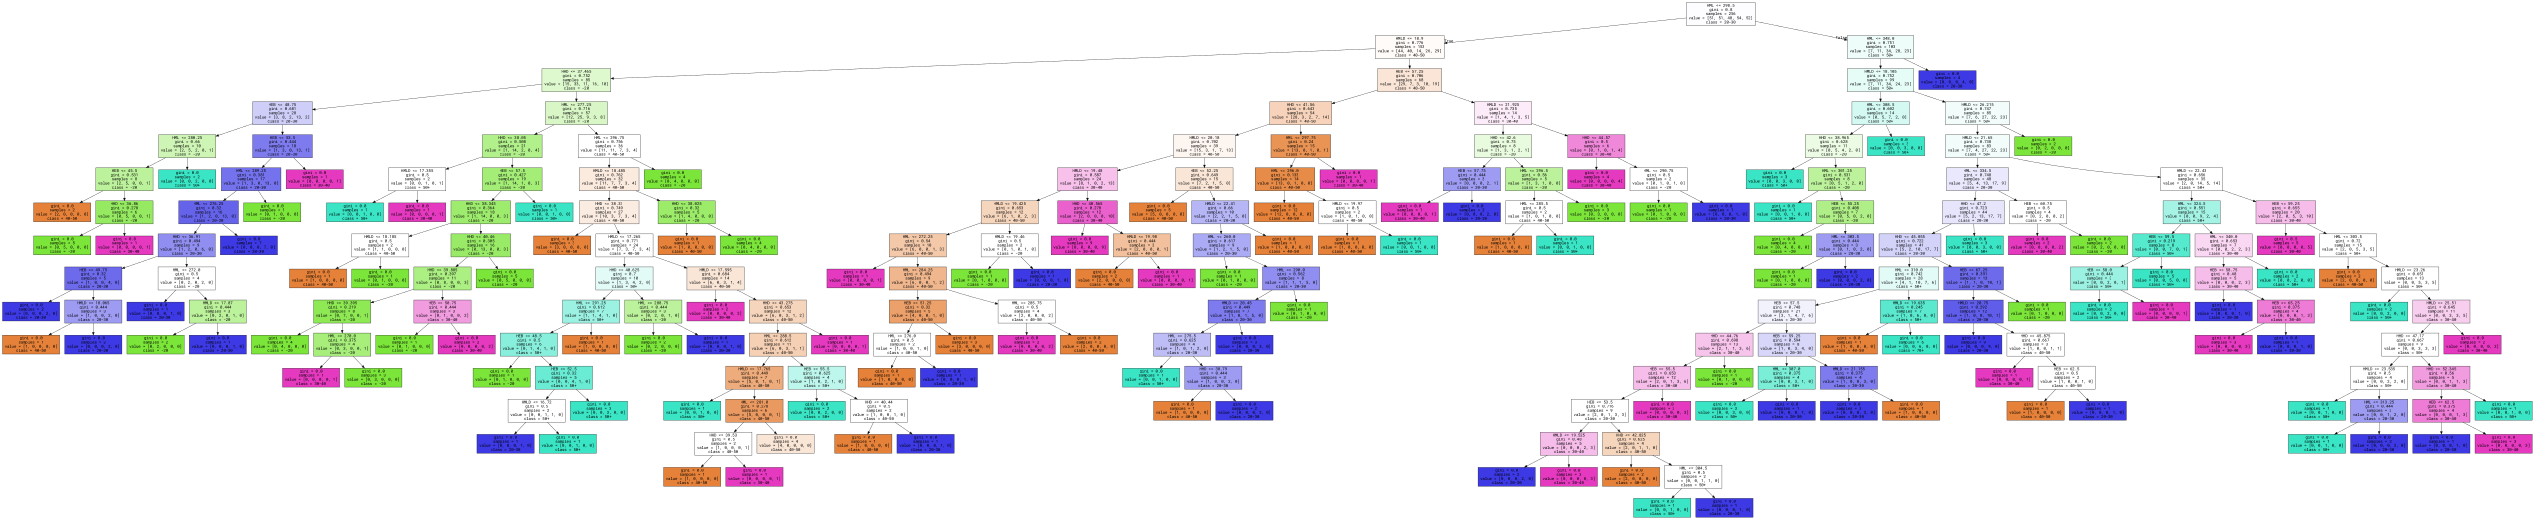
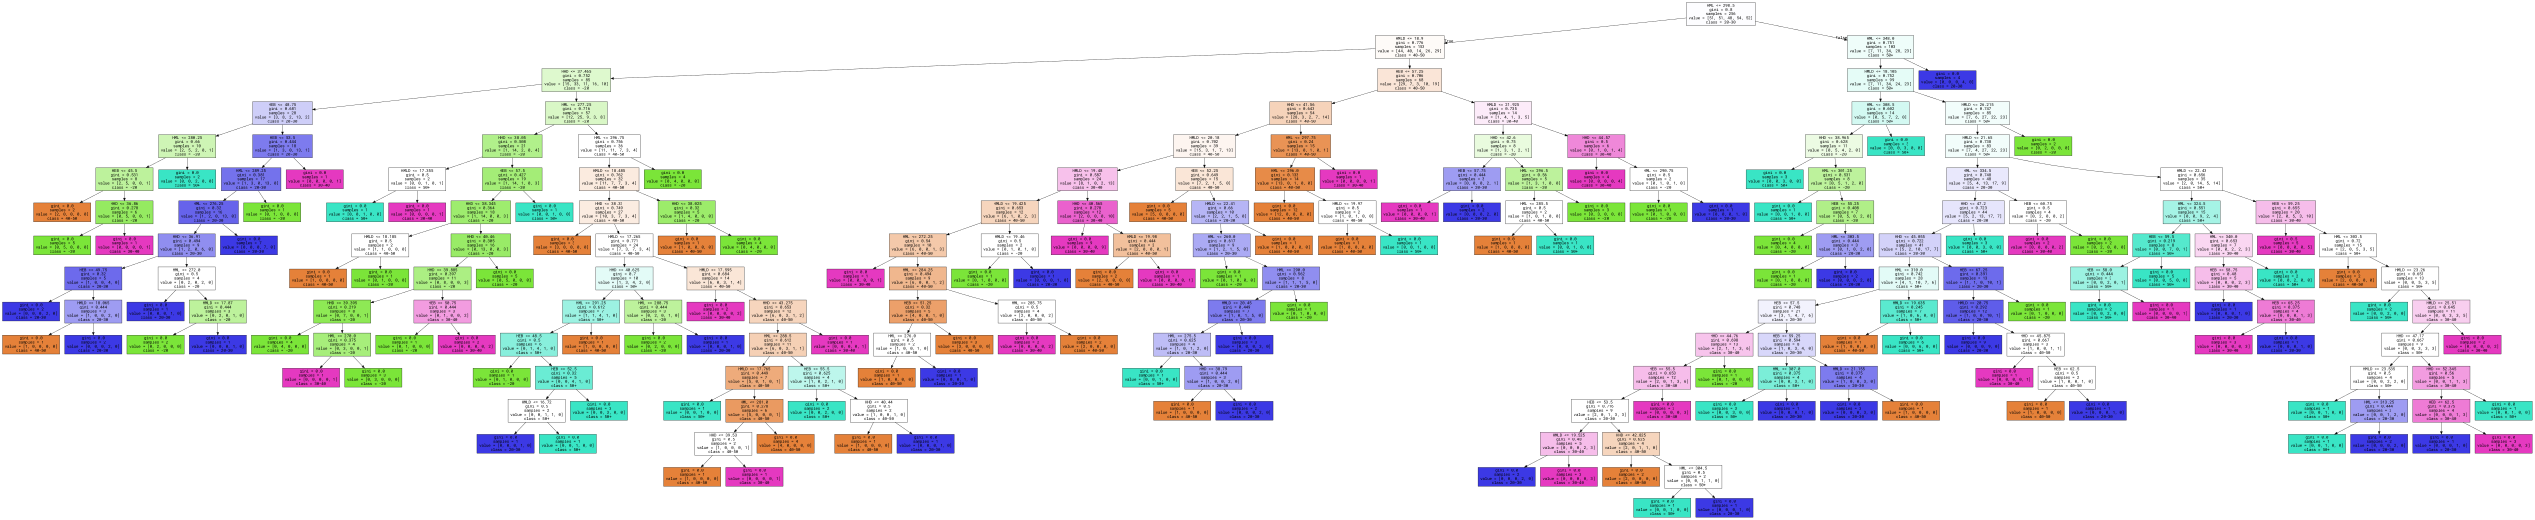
(1911, 345) -> (1911, 345)
(786, 444) -> (786, 444)
